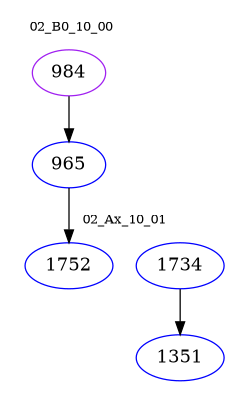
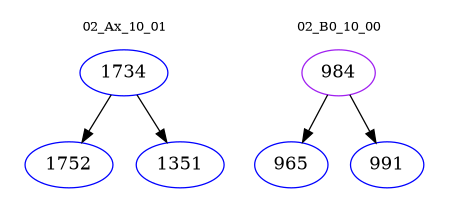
none -> (387, 165)
(69, 216) -> (100, 113)
